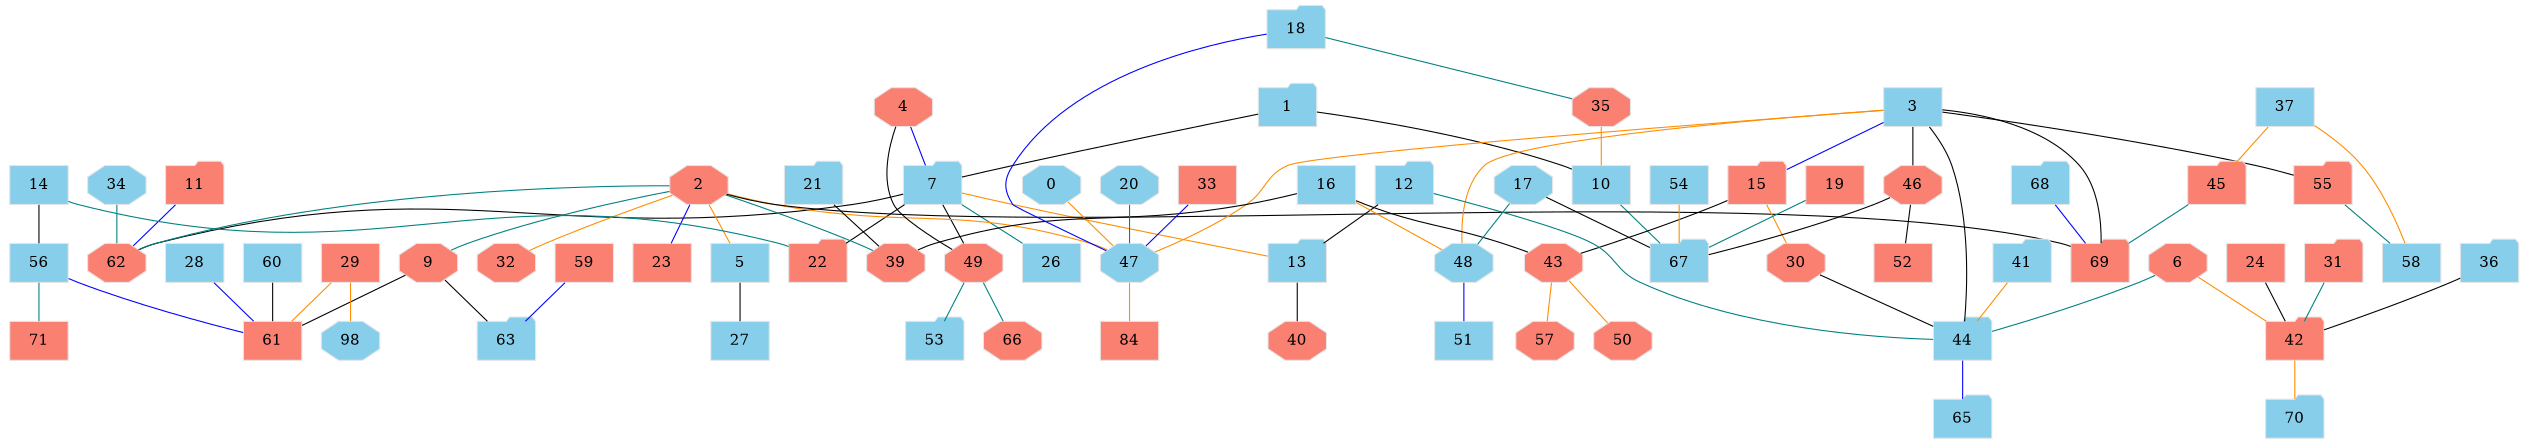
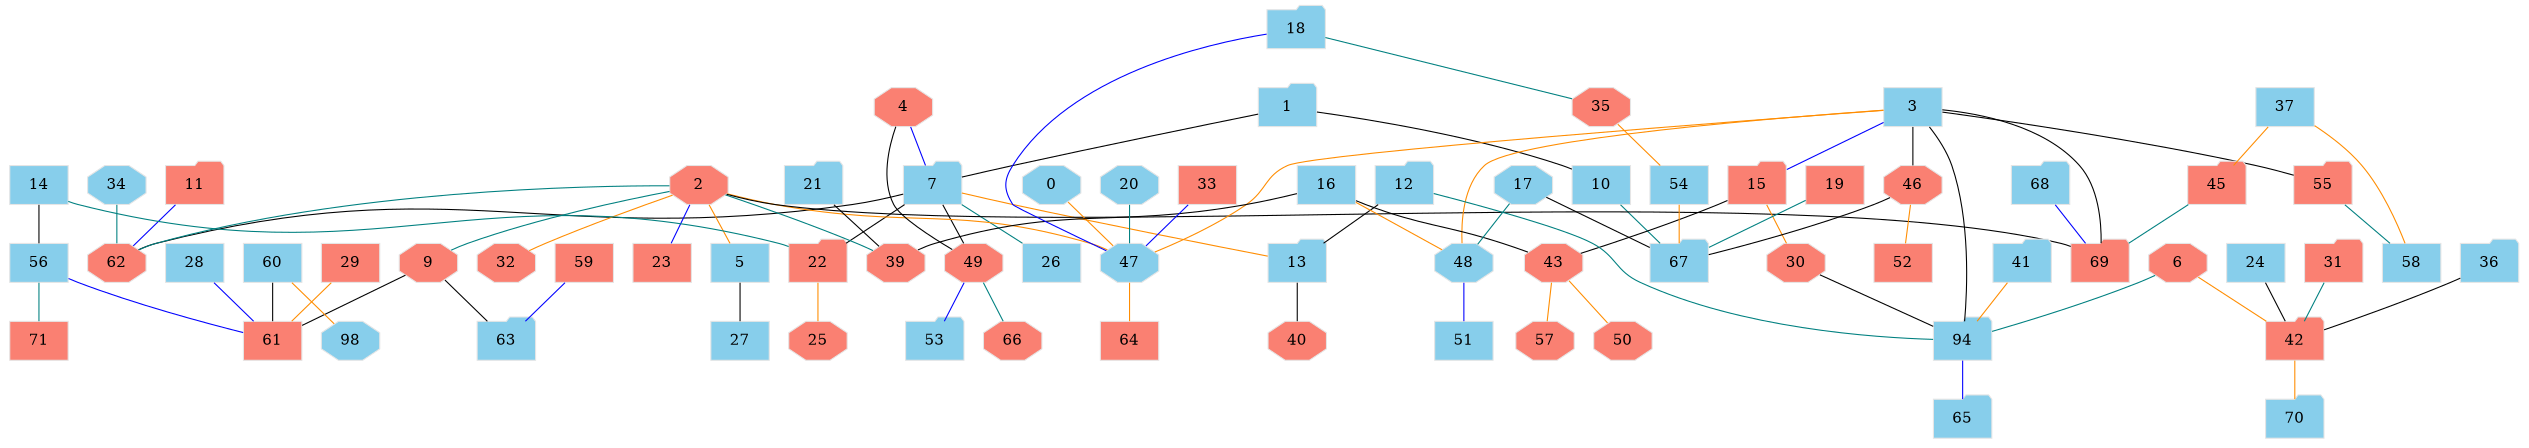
(1601, 146) -> (1639, 145)
(1907, 229) -> (1907, 229)
(2256, 263) -> (2256, 263)
(351, 294) -> (317, 307)
(954, 302) -> (954, 302)
none -> (818, 341)
(1130, 341) -> (1130, 341)
(1963, 341) -> (1963, 341)
